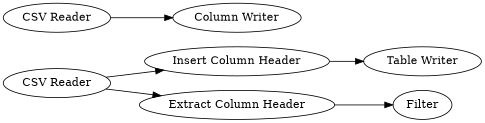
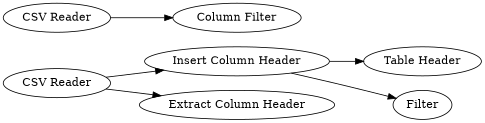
(237, 18) -> (237, 18)
(422, 61) -> (422, 61)
(360, 105) -> (340, 84)
